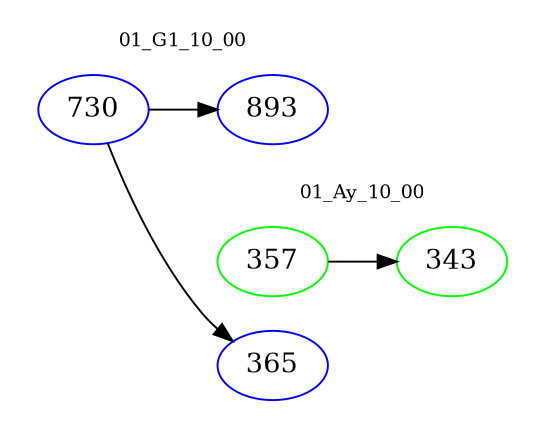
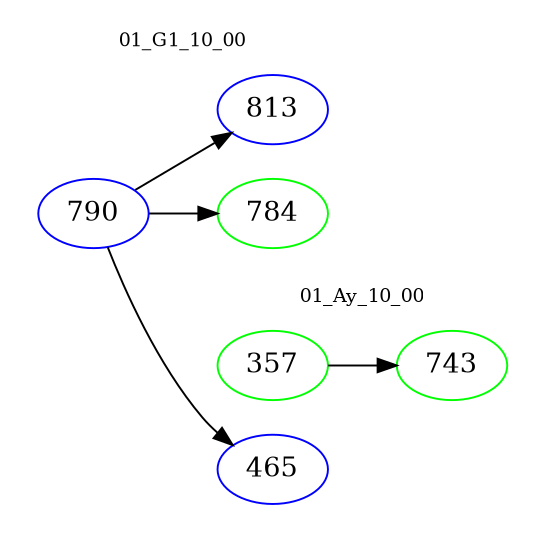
(93, 110) -> (93, 214)
(273, 110) -> (273, 110)
none -> (273, 214)
(452, 262) -> (452, 365)
(273, 365) -> (273, 469)
